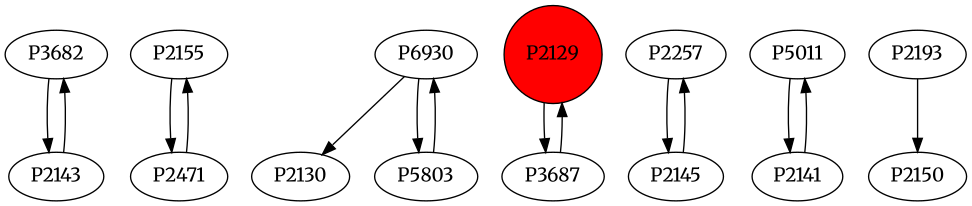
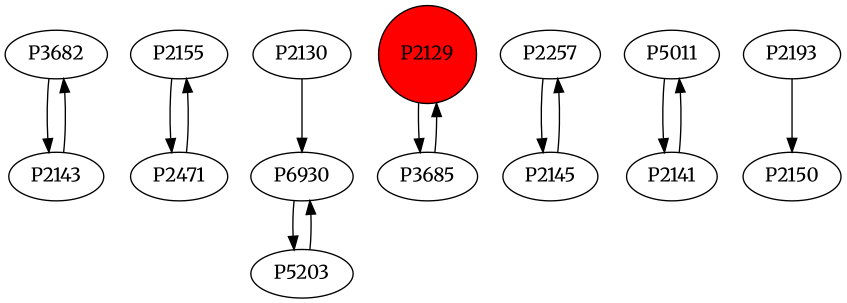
(368, 111) -> (302, 108)
(426, 177) -> (302, 274)
(553, 177) -> (428, 177)
